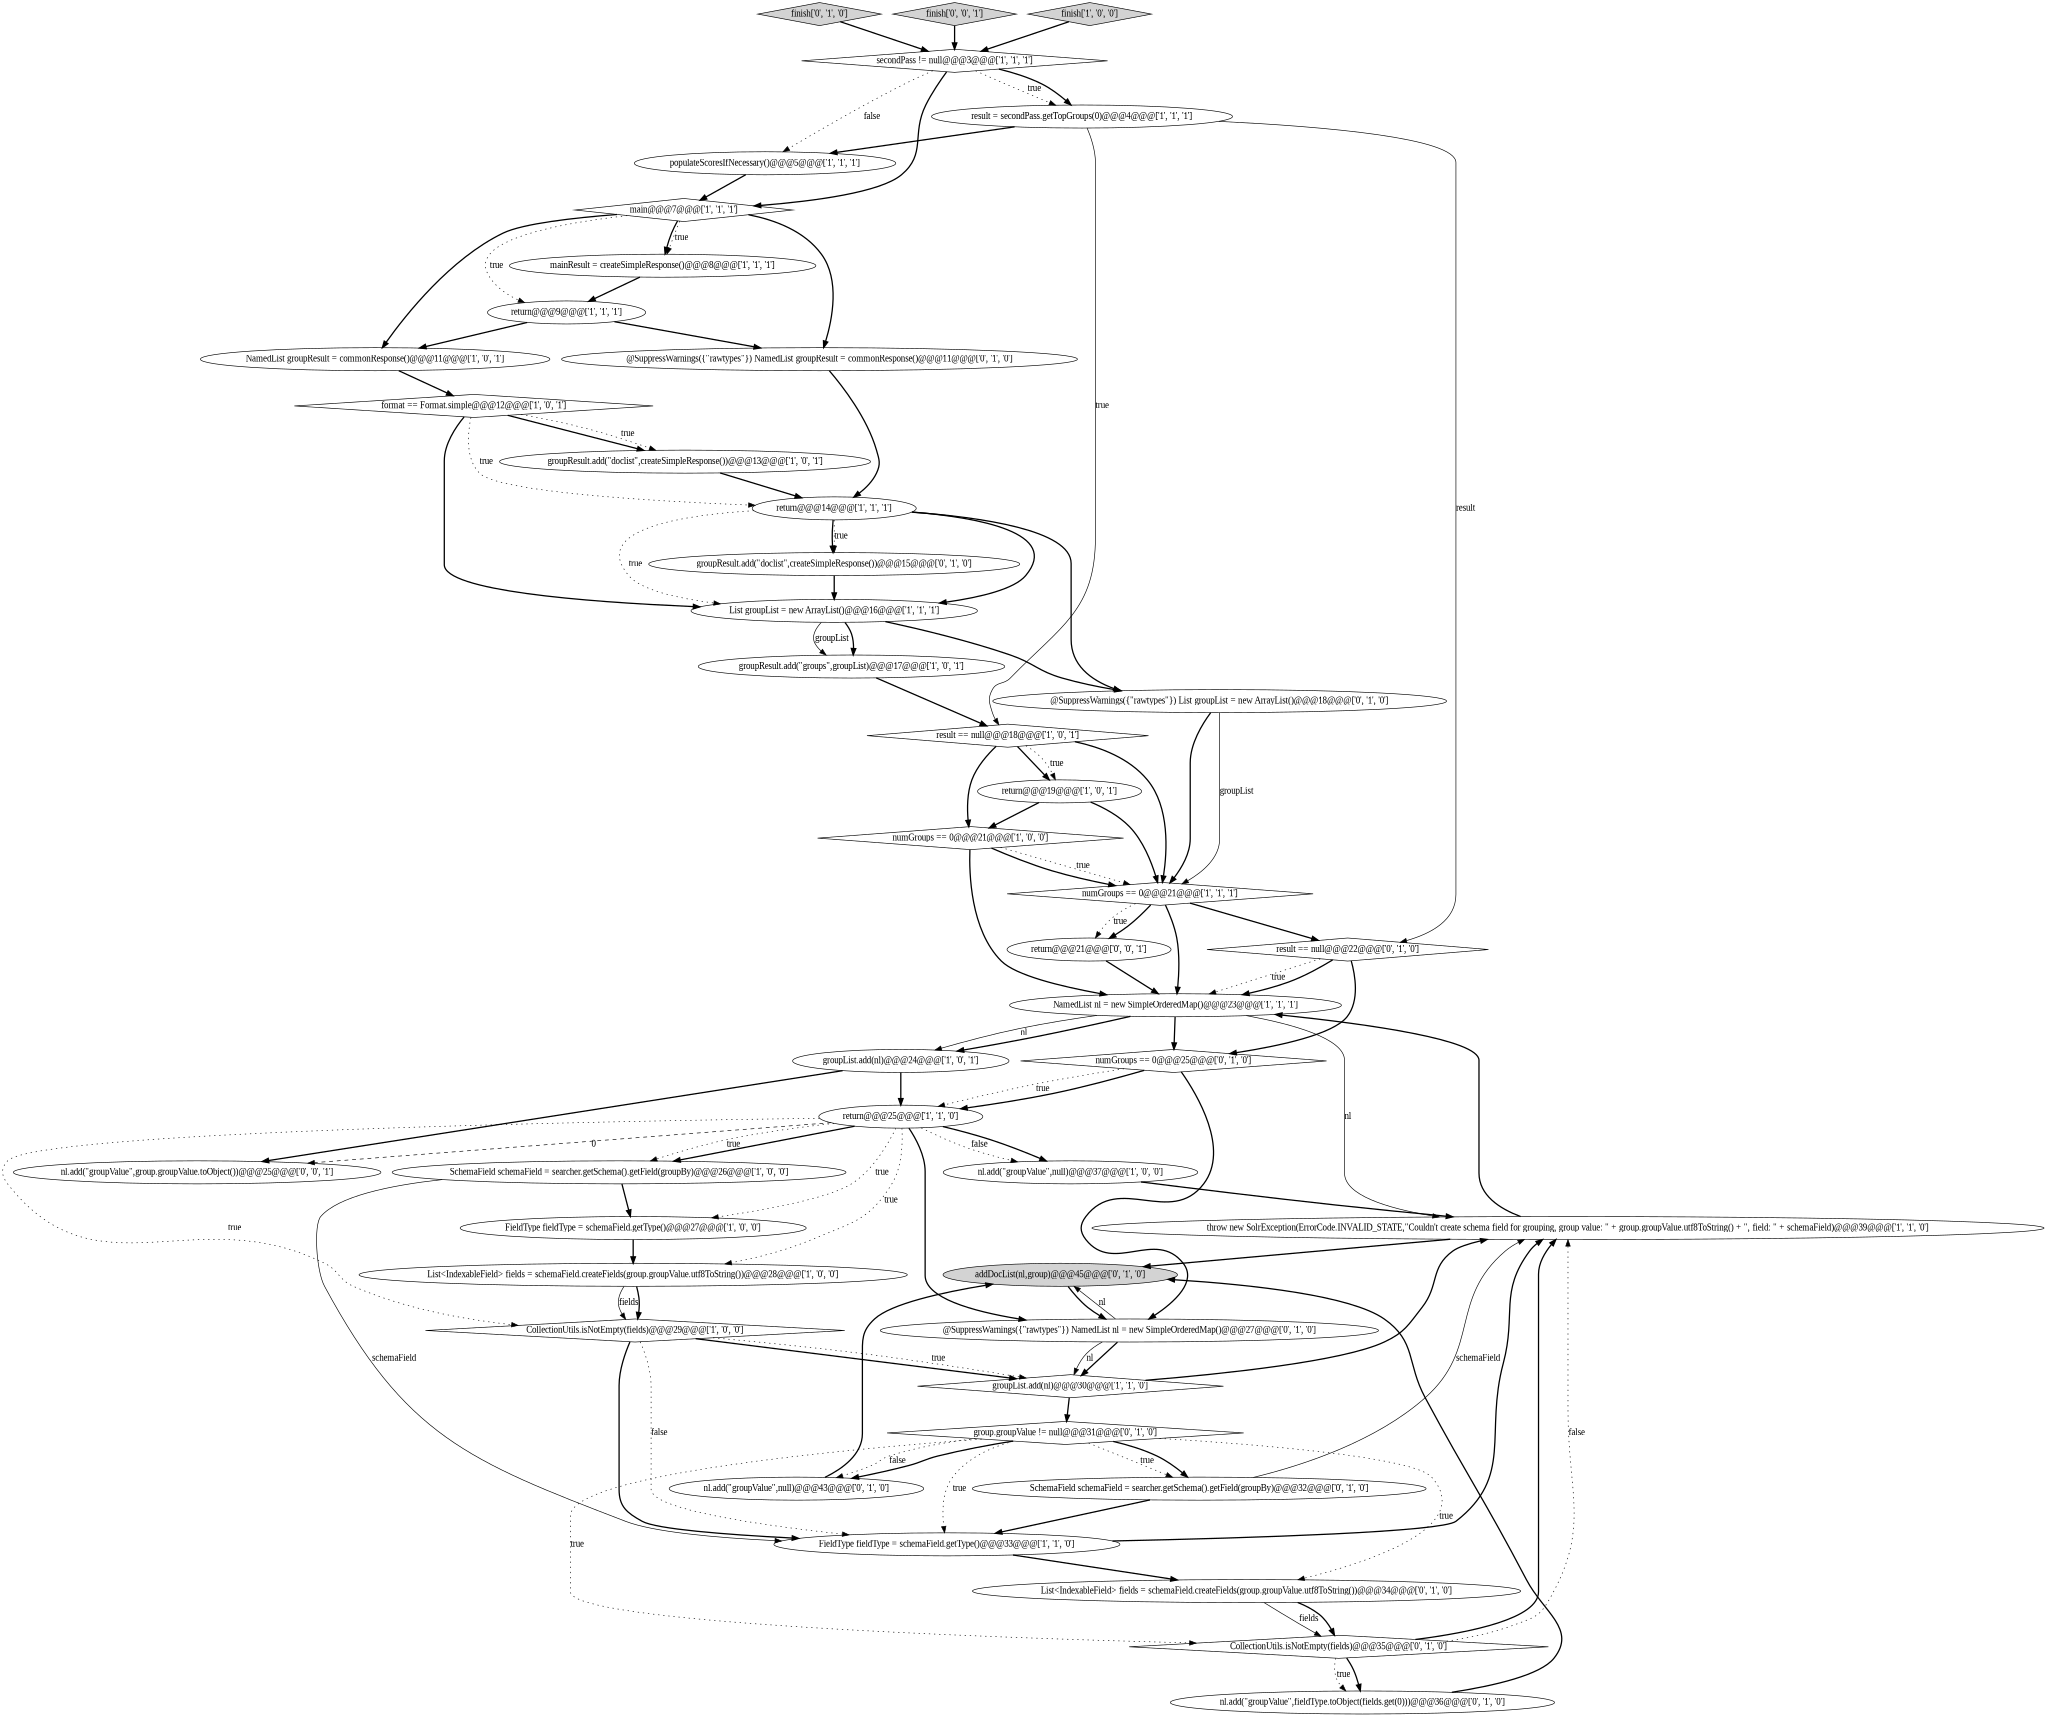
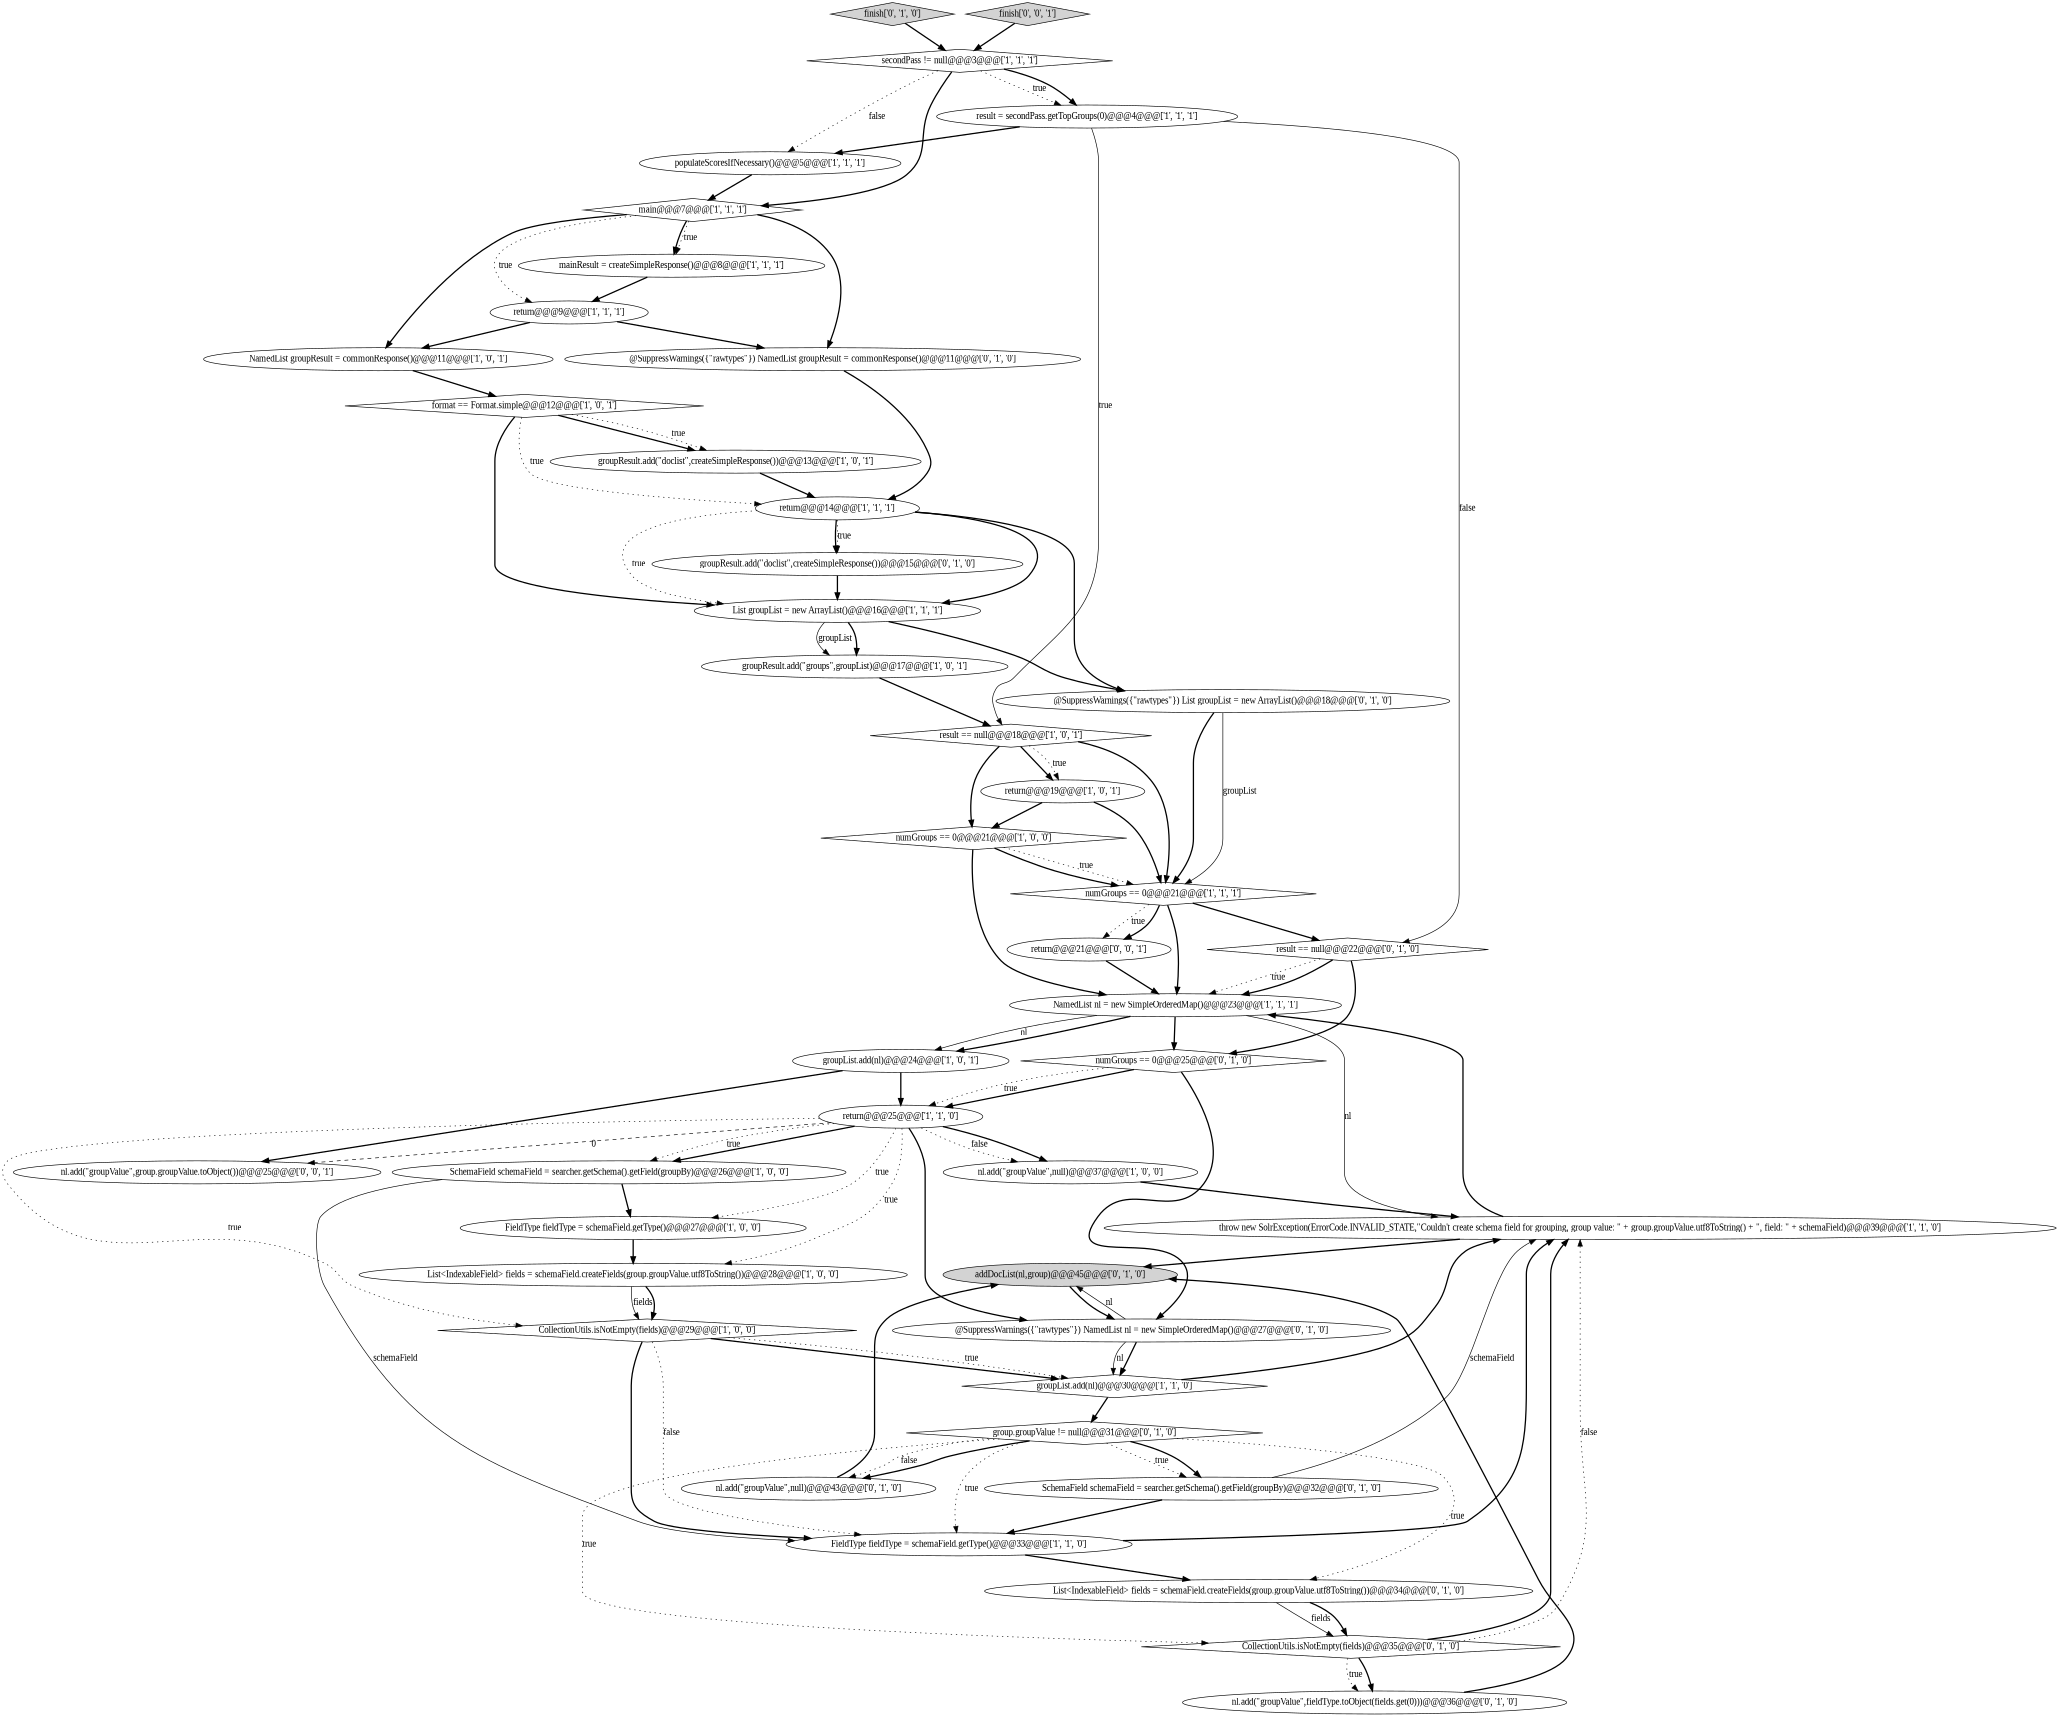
(1090, 14) -> none
(1466, 508) -> (1467, 508)
